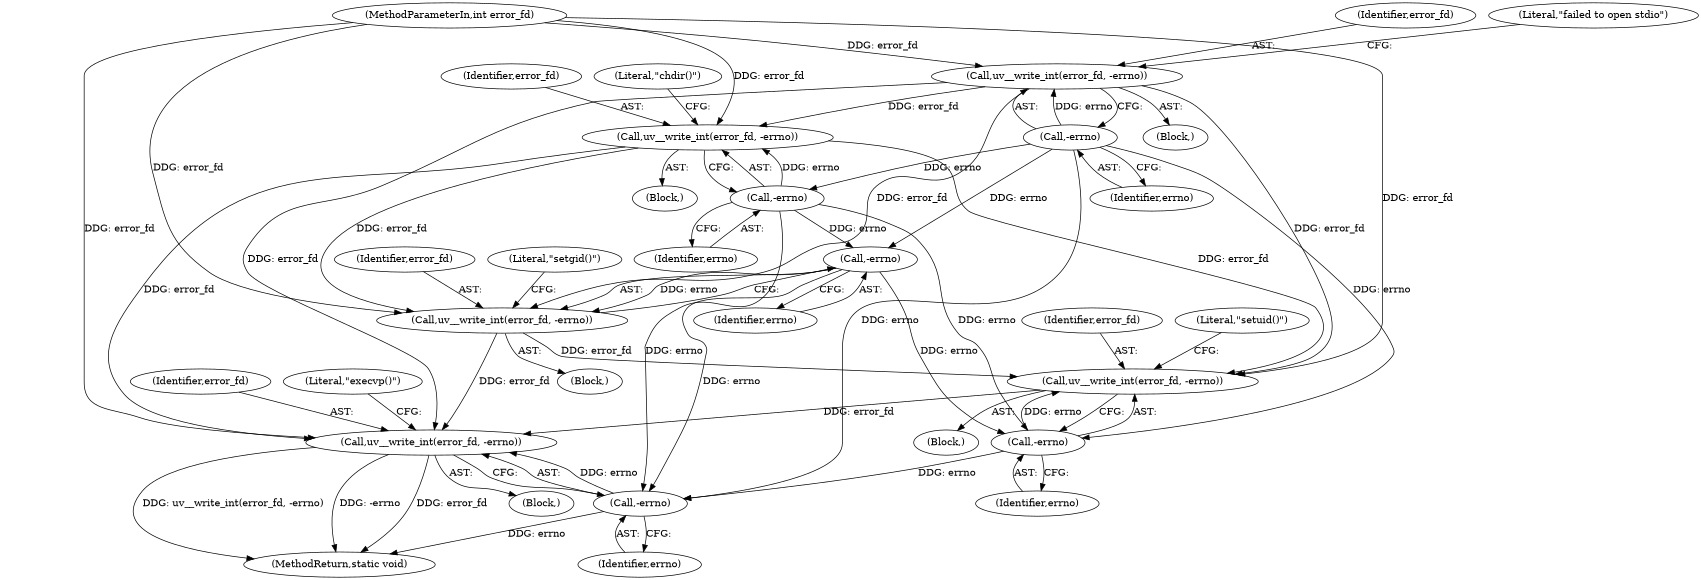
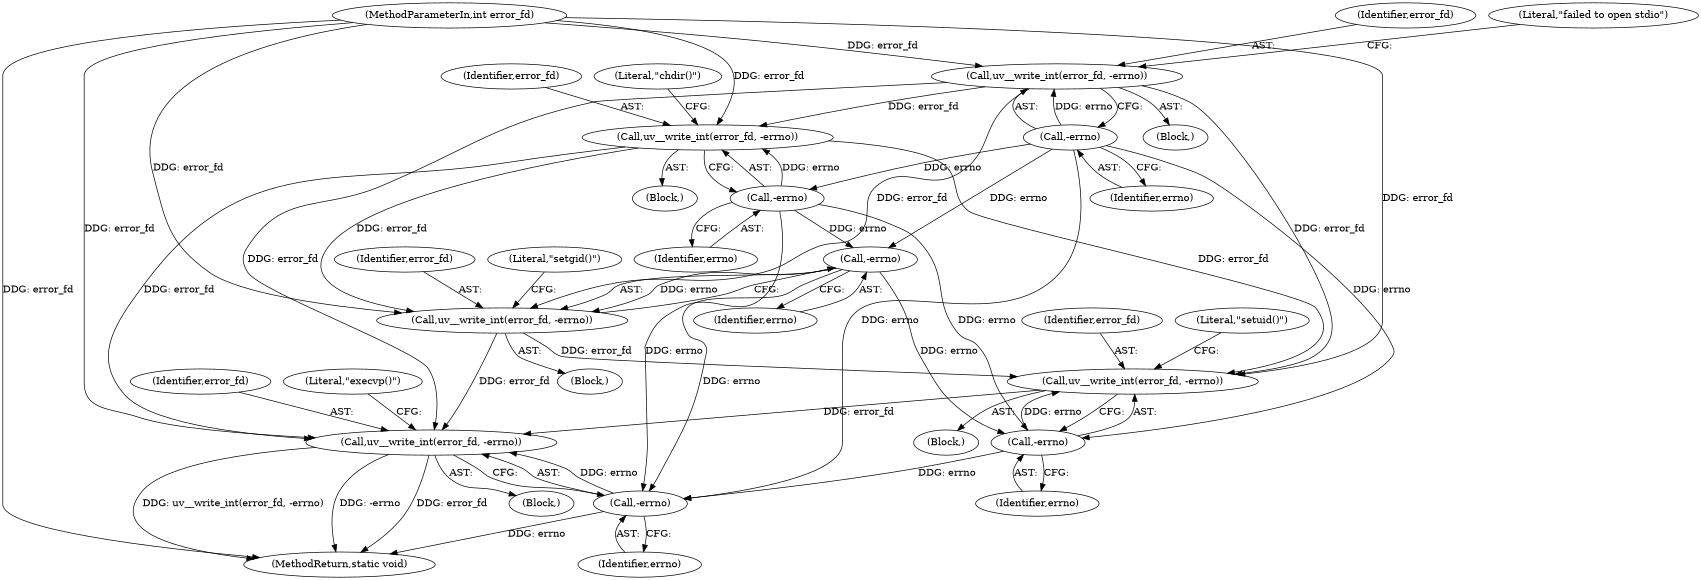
none -> (3, 246)
